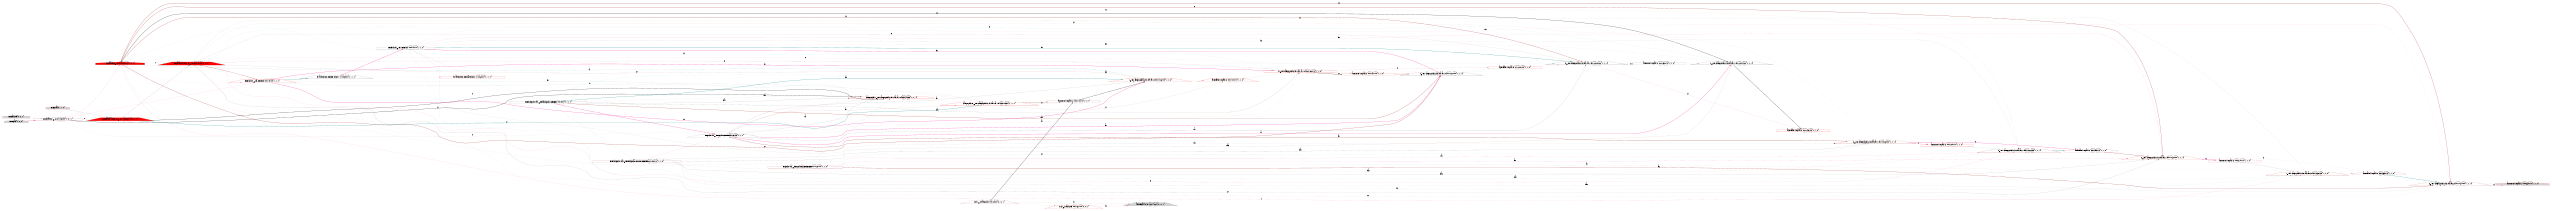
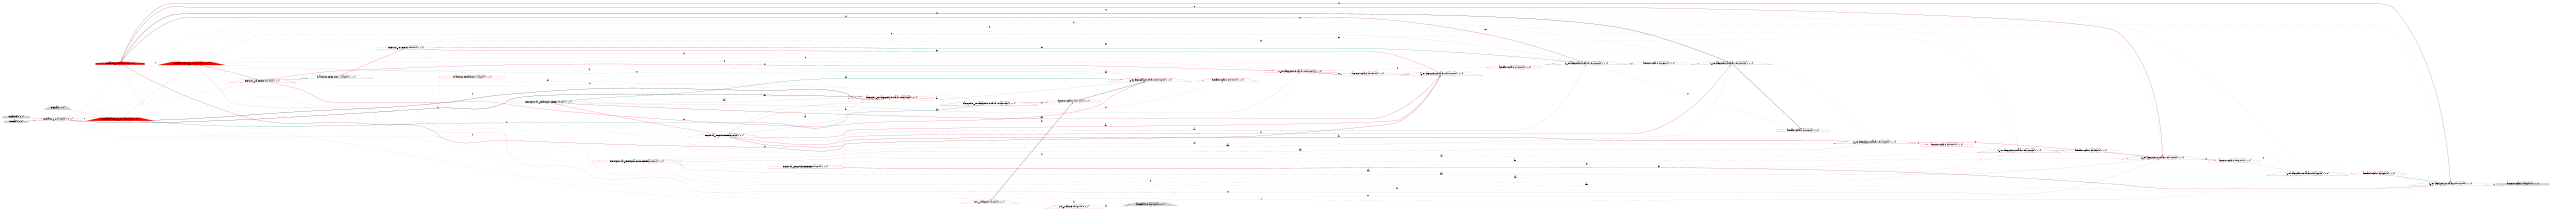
(58, 108) -> (58, 108)
